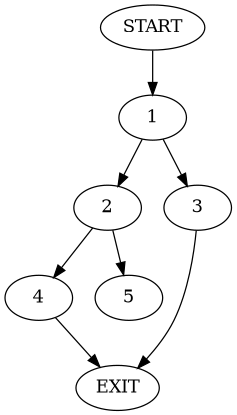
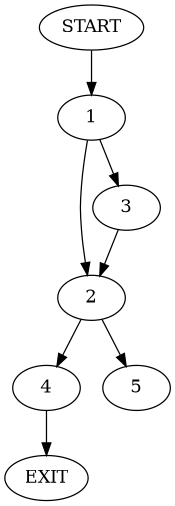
(182, 299) -> (111, 247)
